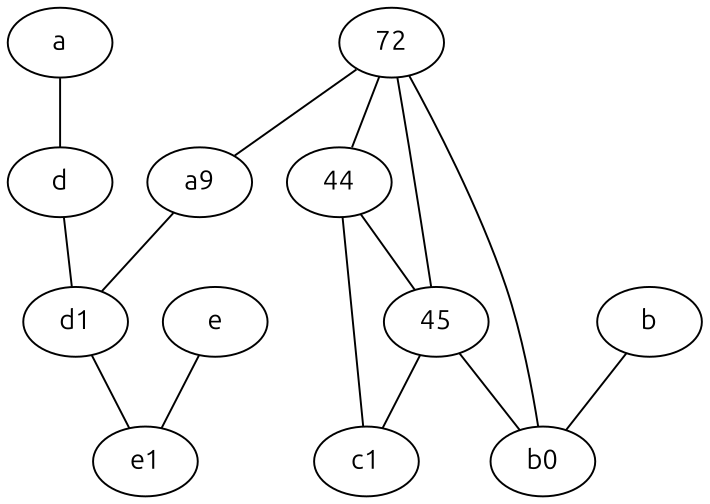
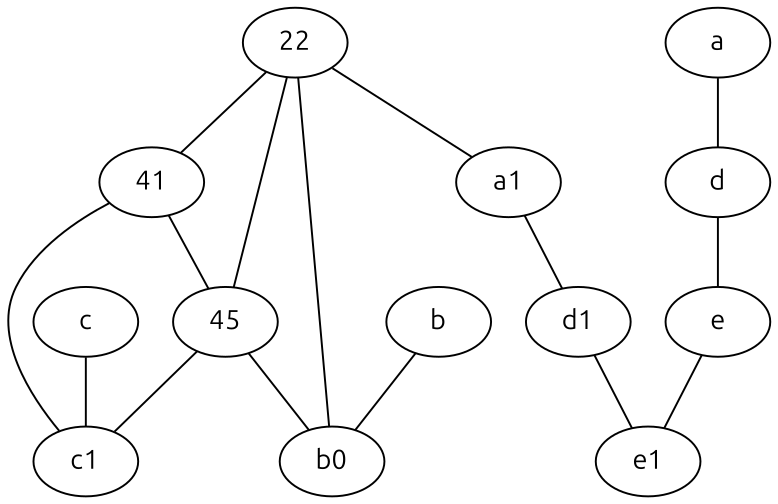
(392, 43) -> (295, 43)
(200, 182) -> (509, 182)
(339, 182) -> (152, 182)
(68, 252) -> (718, 252)
none -> (86, 322)
